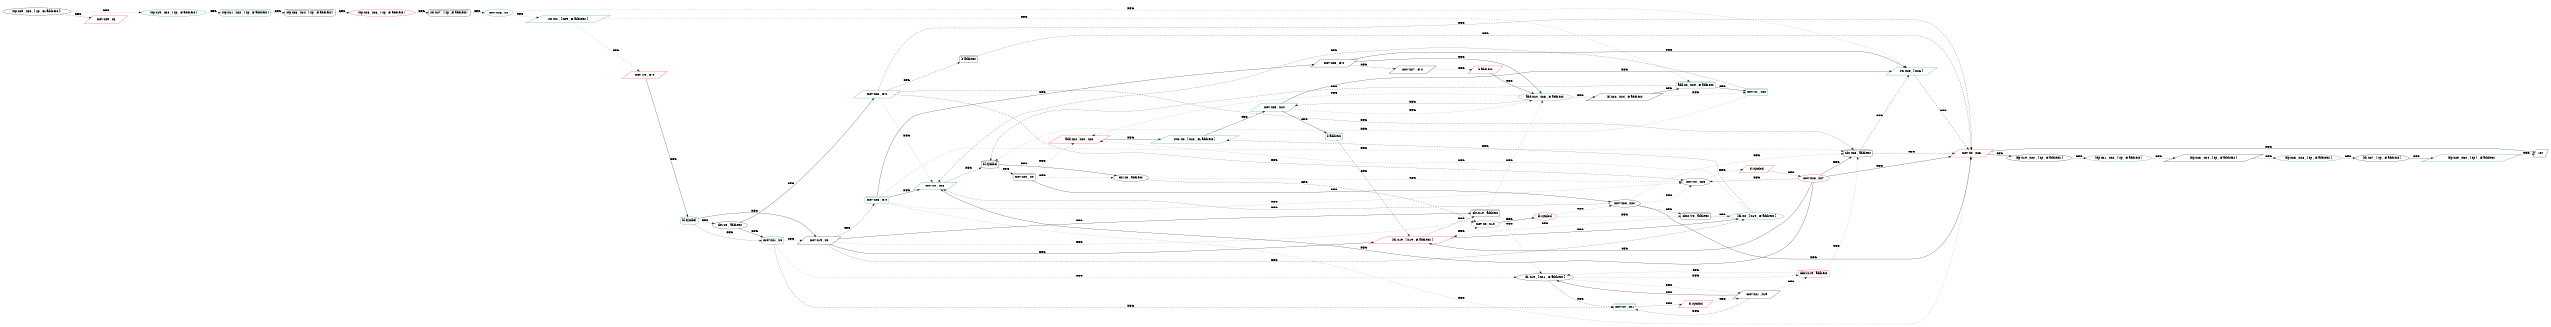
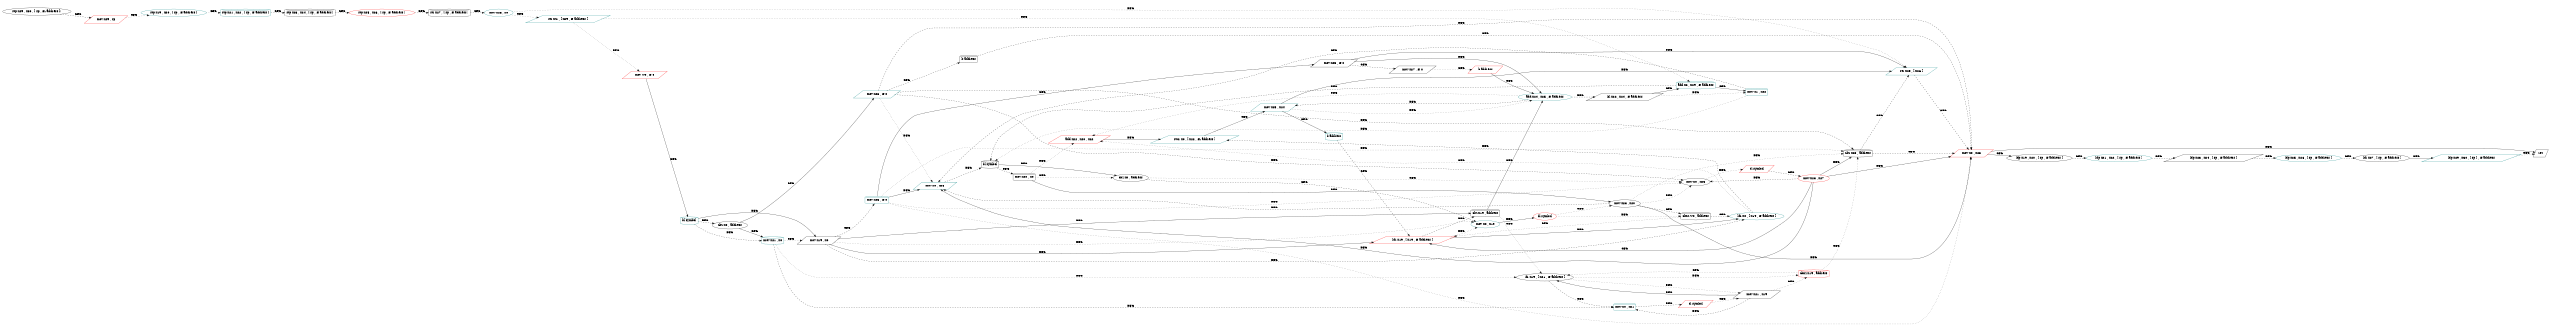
(105, 12) -> (136, 17)
(616, 50) -> (616, 50)
(1515, 156) -> (1515, 156)
